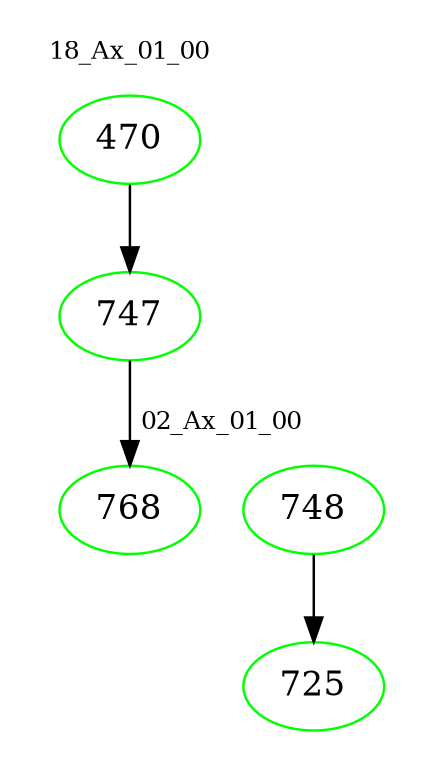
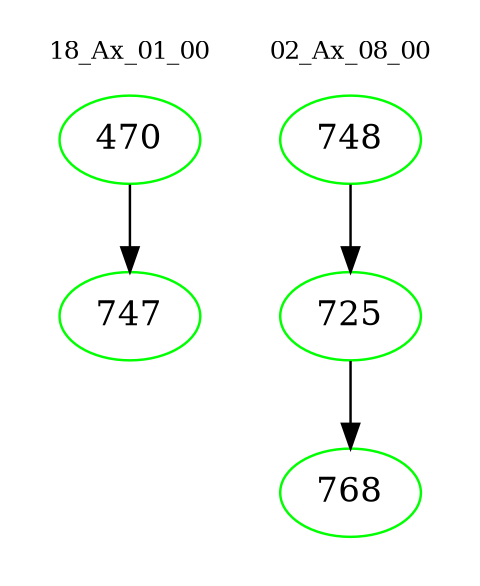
(130, 415) -> (351, 392)
(222, 423) -> (351, 53)
